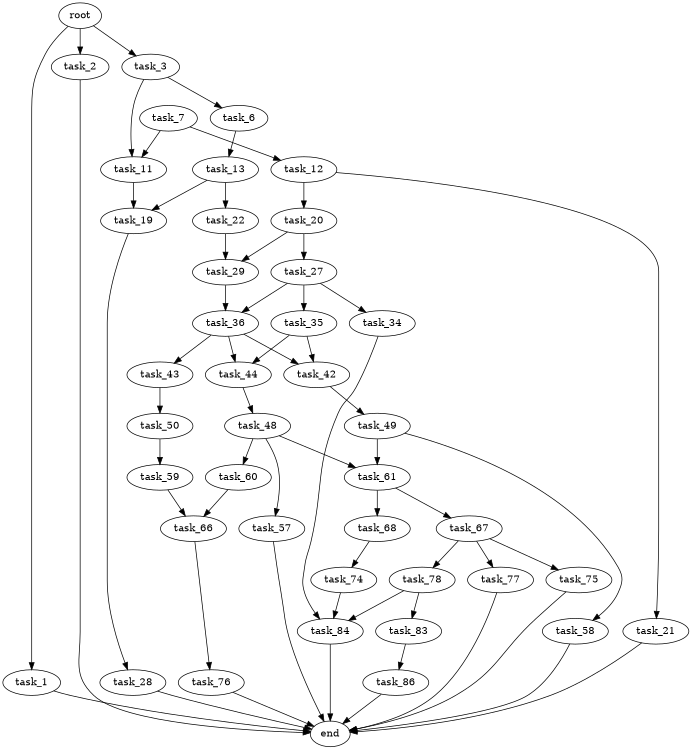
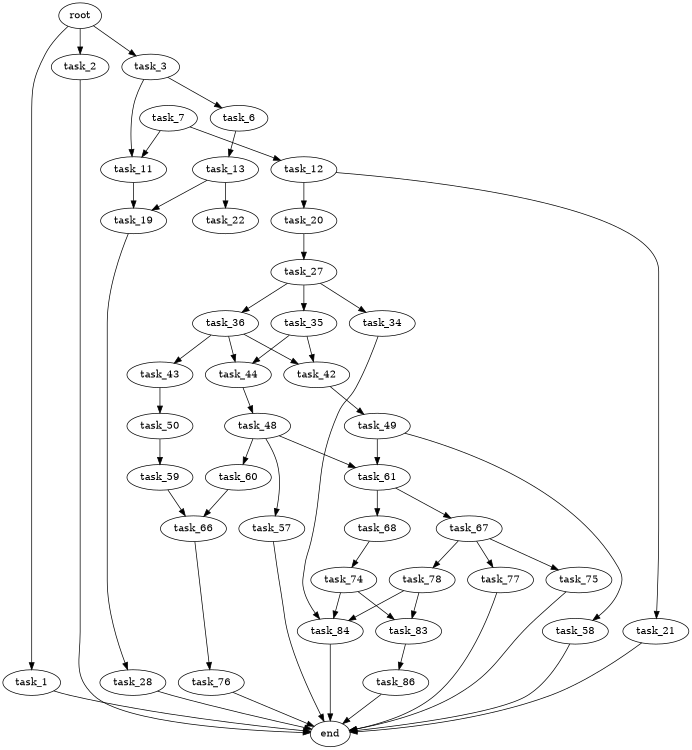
(226, 272) -> none
none -> (372, 602)
